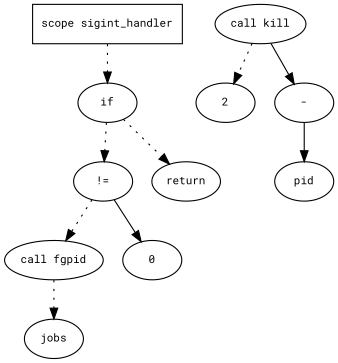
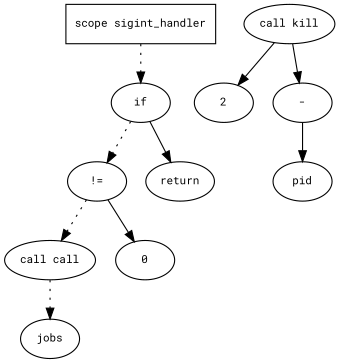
(245, 59) -> (260, 60)
(142, 138) -> (158, 137)
(54, 260) -> (50, 260)
